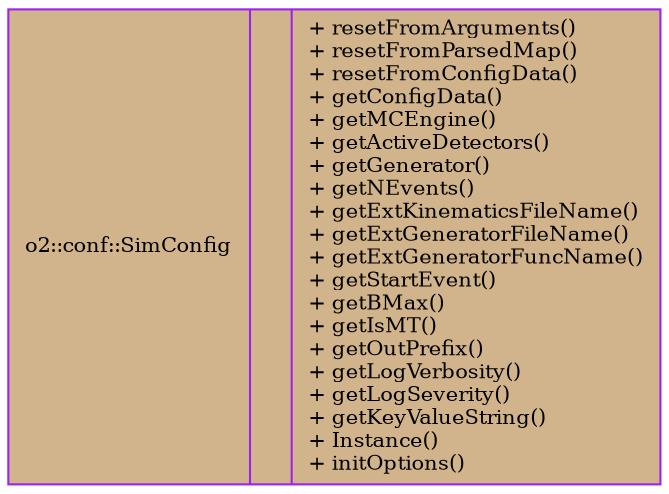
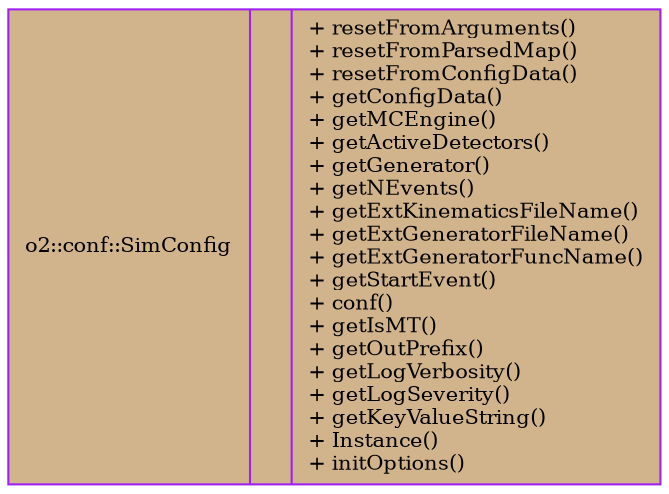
(377, 303) -> (351, 303)
